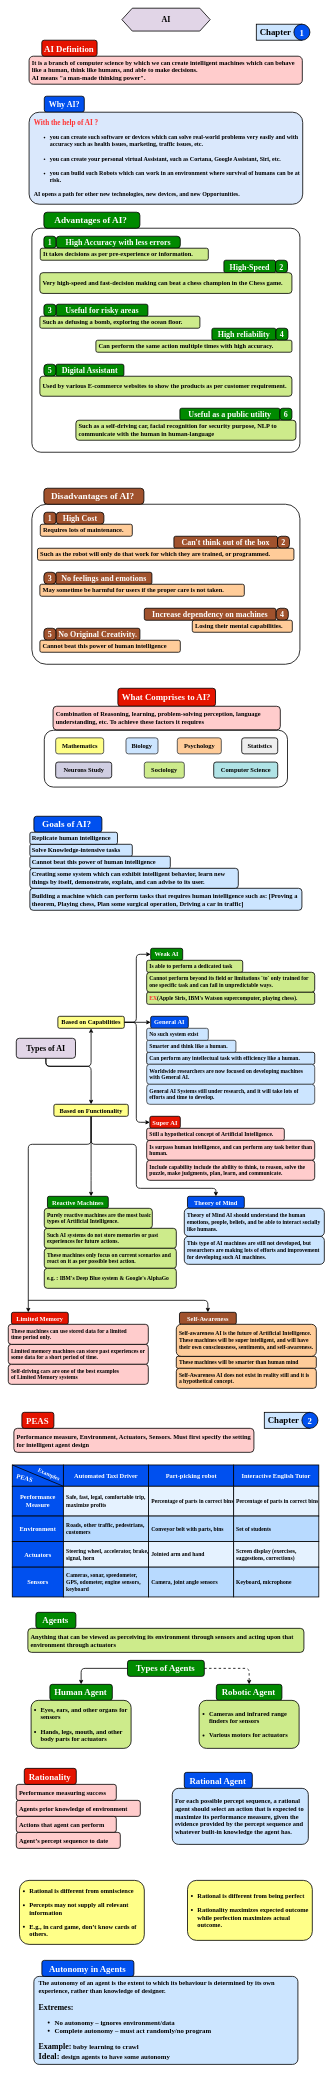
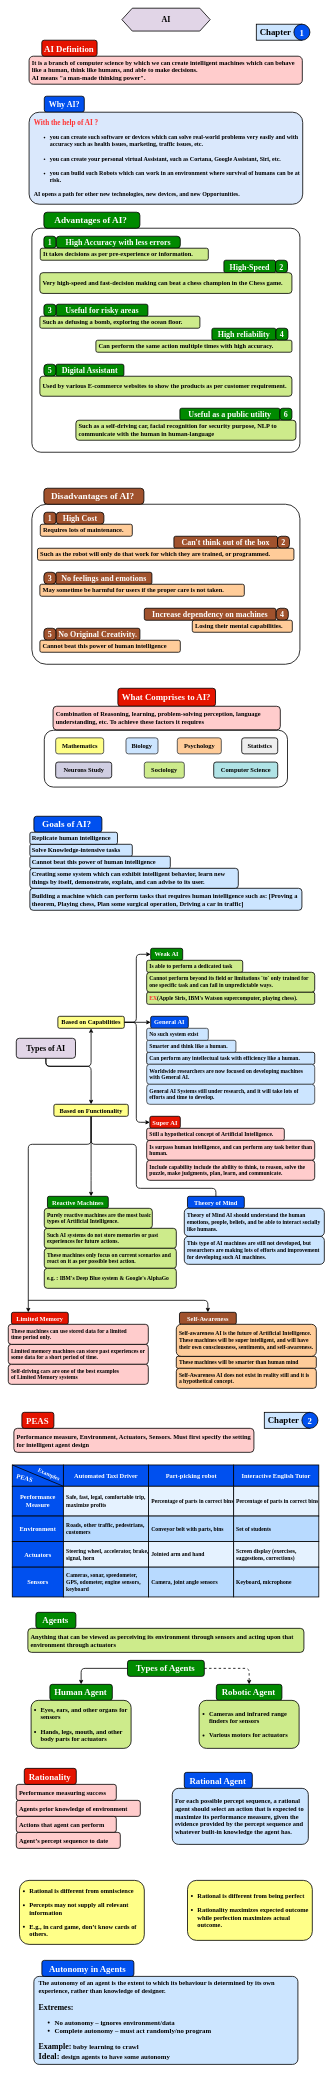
(216, 1191) -> (216, 1192)
